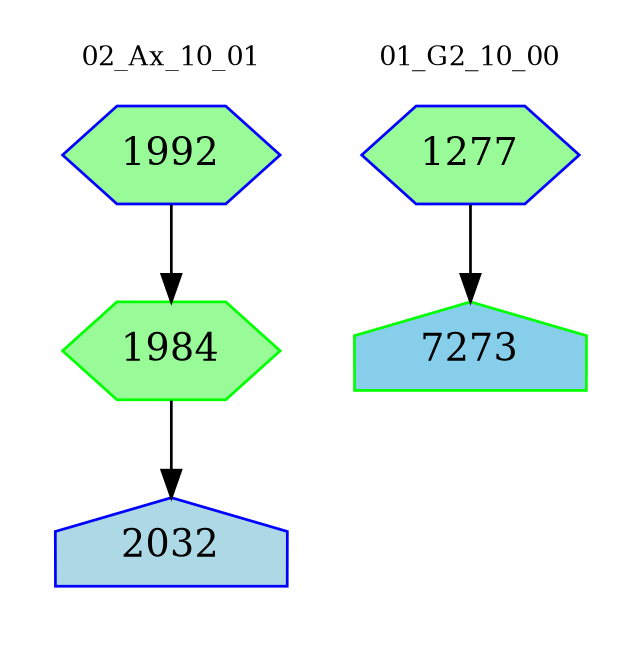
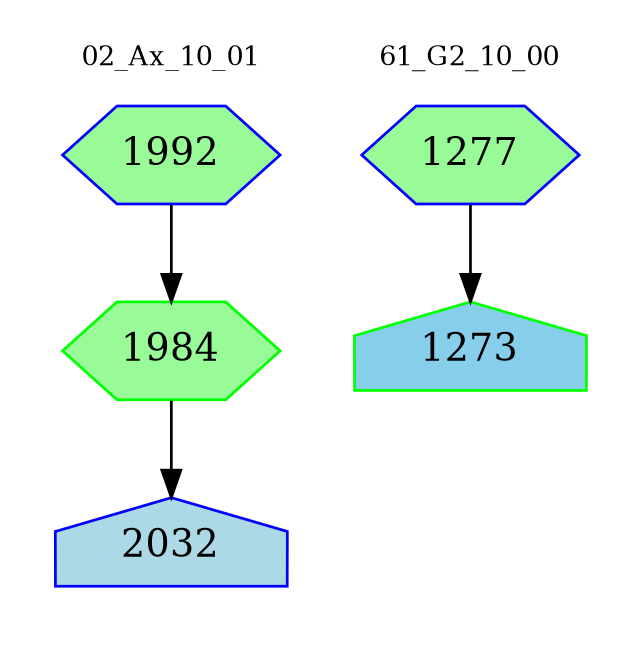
(470, 58) -> (470, 58)
(470, 351) -> (470, 351)
